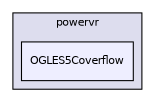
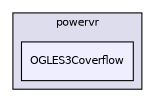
(77, 61) -> (77, 61)
